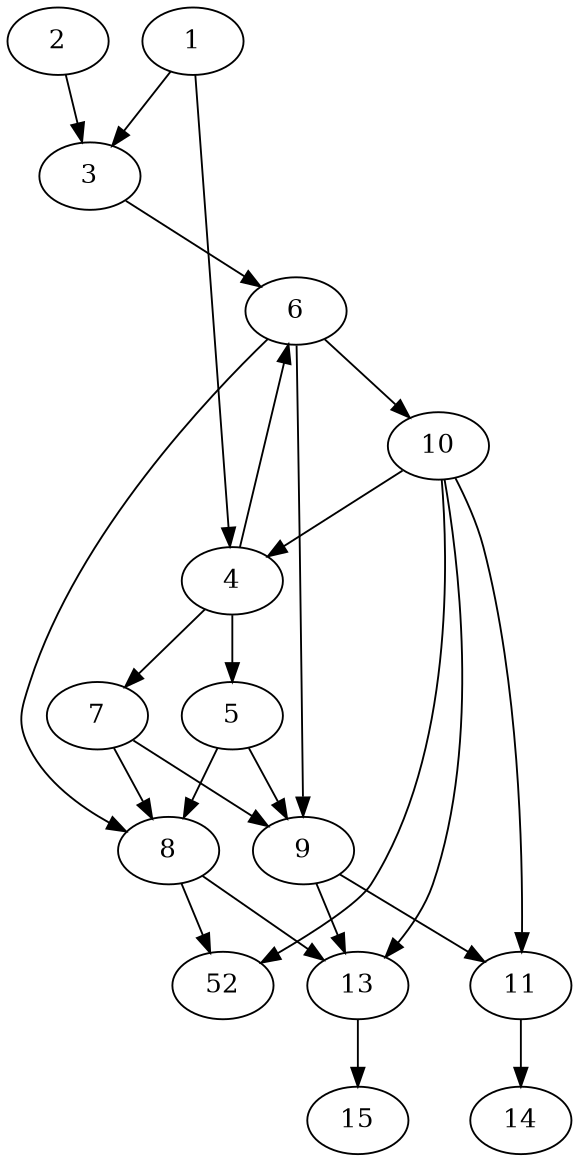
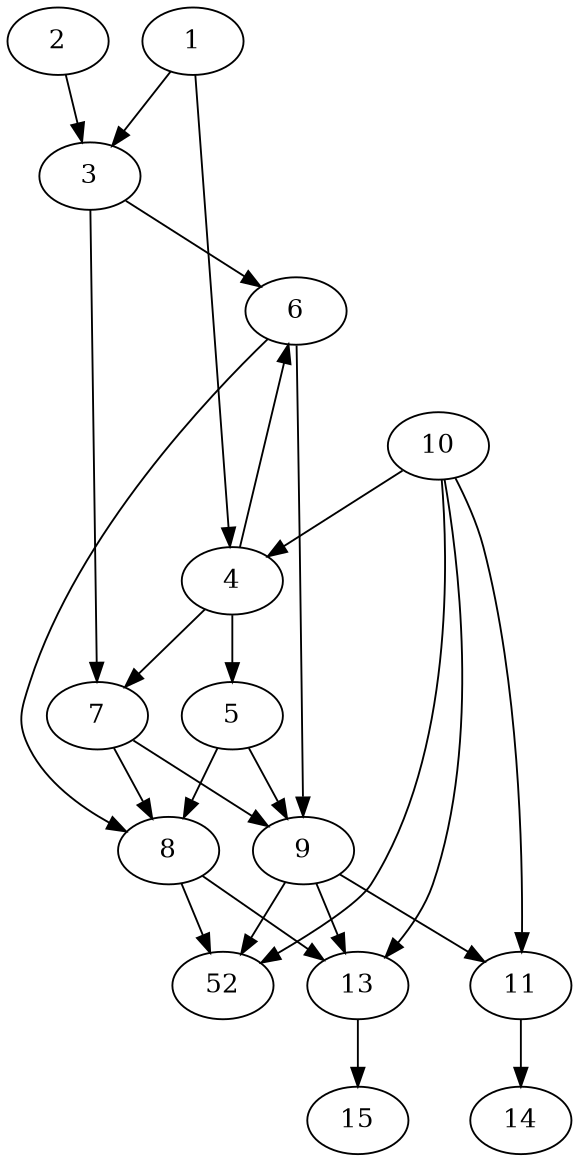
(360, 372) -> none
none -> (94, 436)
none -> (270, 907)
